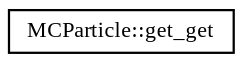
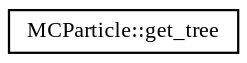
(121, 31) -> (124, 31)
